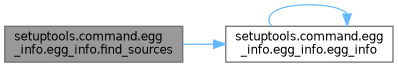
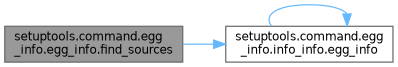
(309, 44) -> (309, 44)
